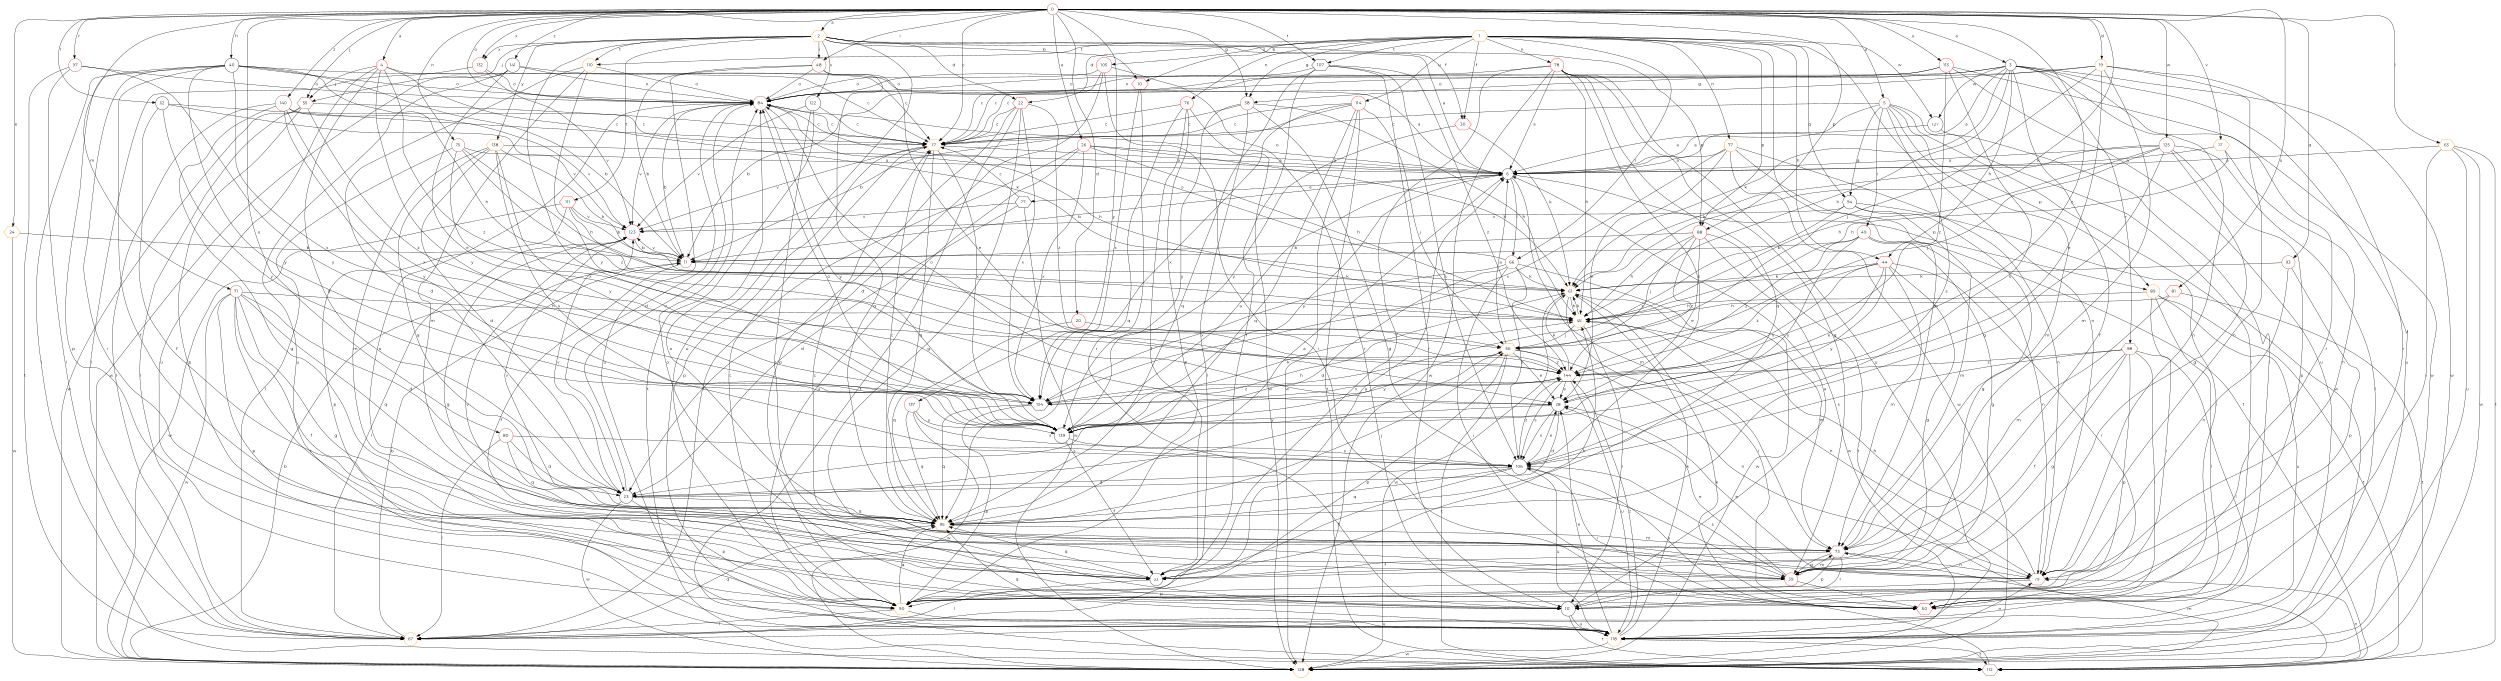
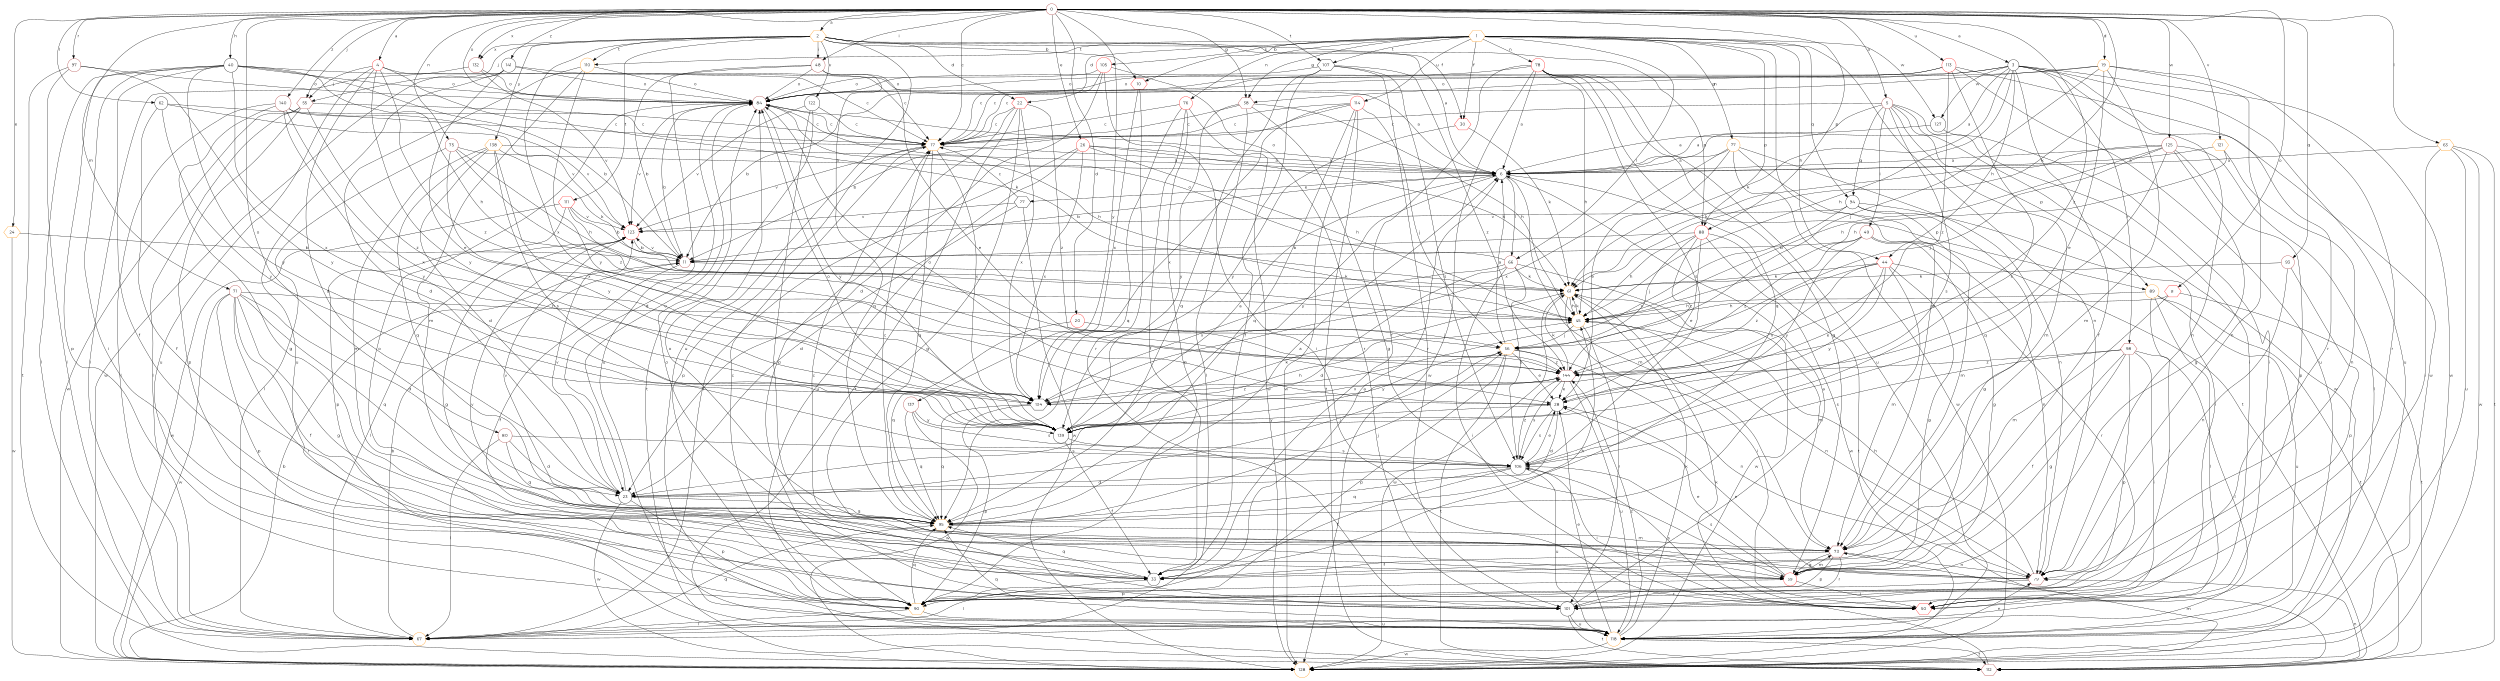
(1247, 103) -> (1246, 103)
